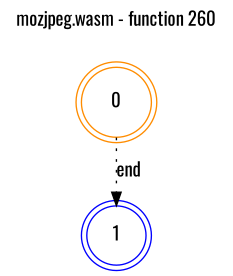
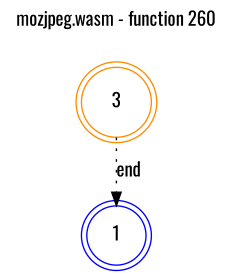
(116, 102) -> (116, 102)
